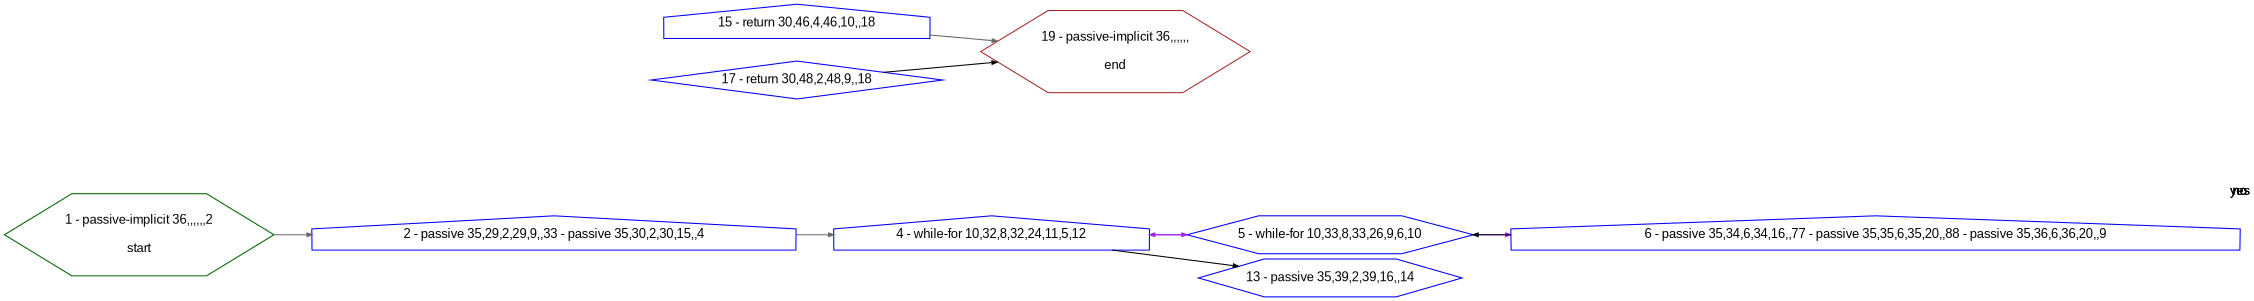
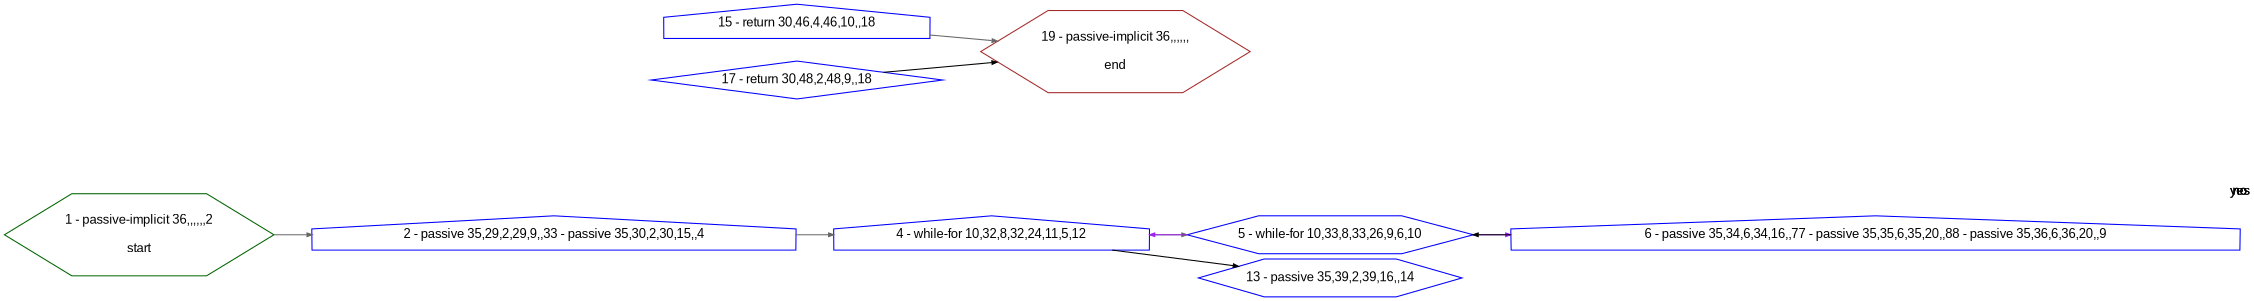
(1166, 235) -> (1166, 235)
